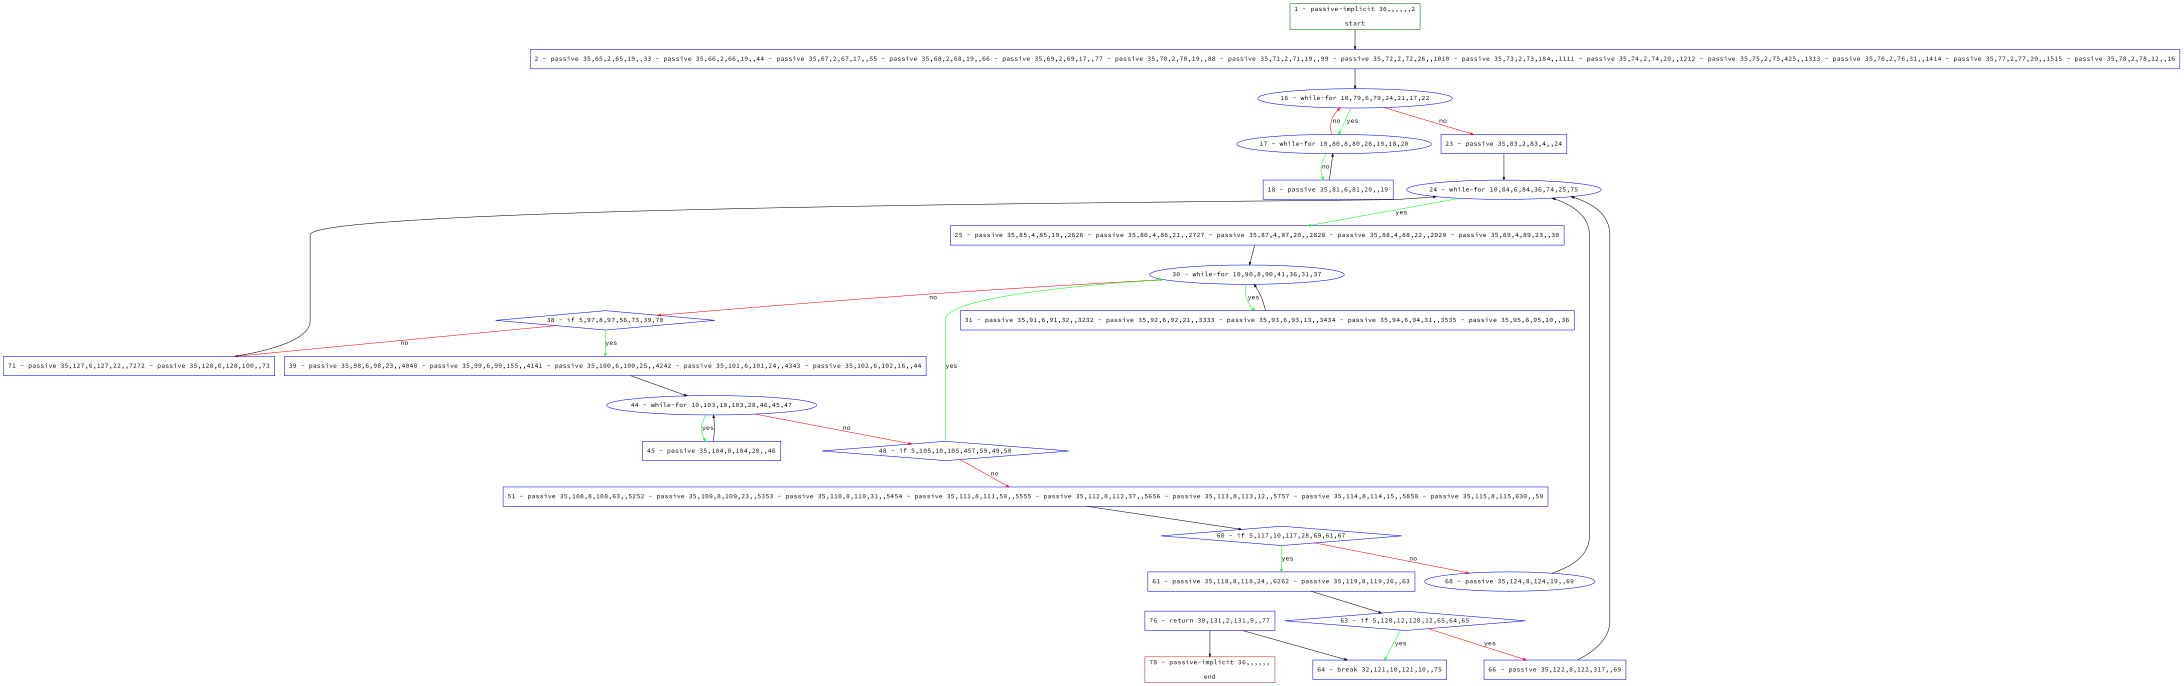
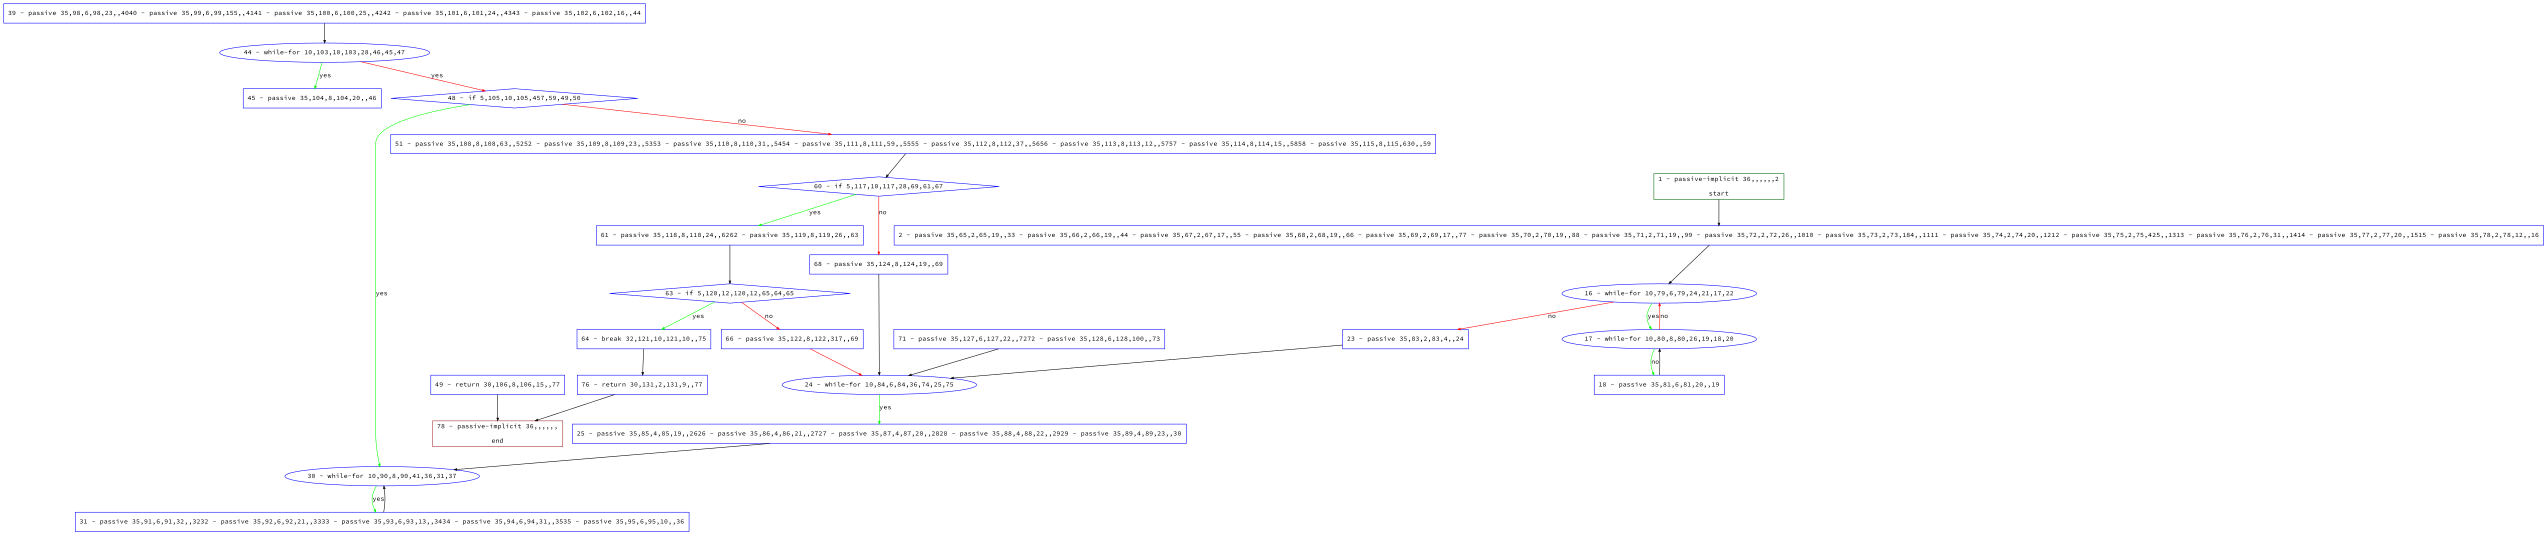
(605, 320) -> none
none -> (498, 385)
(1610, 427) -> (835, 361)
(847, 428) -> (437, 76)
(714, 430) -> none
(1510, 582) -> (879, 264)
(1490, 644) -> (769, 316)
(1293, 645) -> (643, 361)
